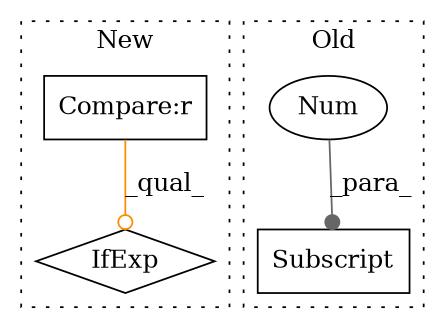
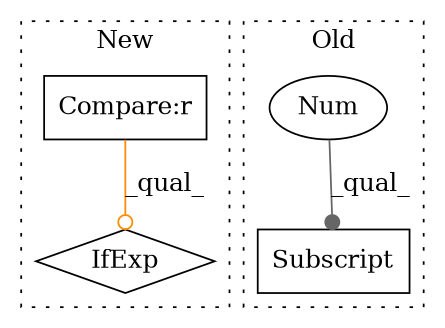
(371, 184) -> (371, 184)
